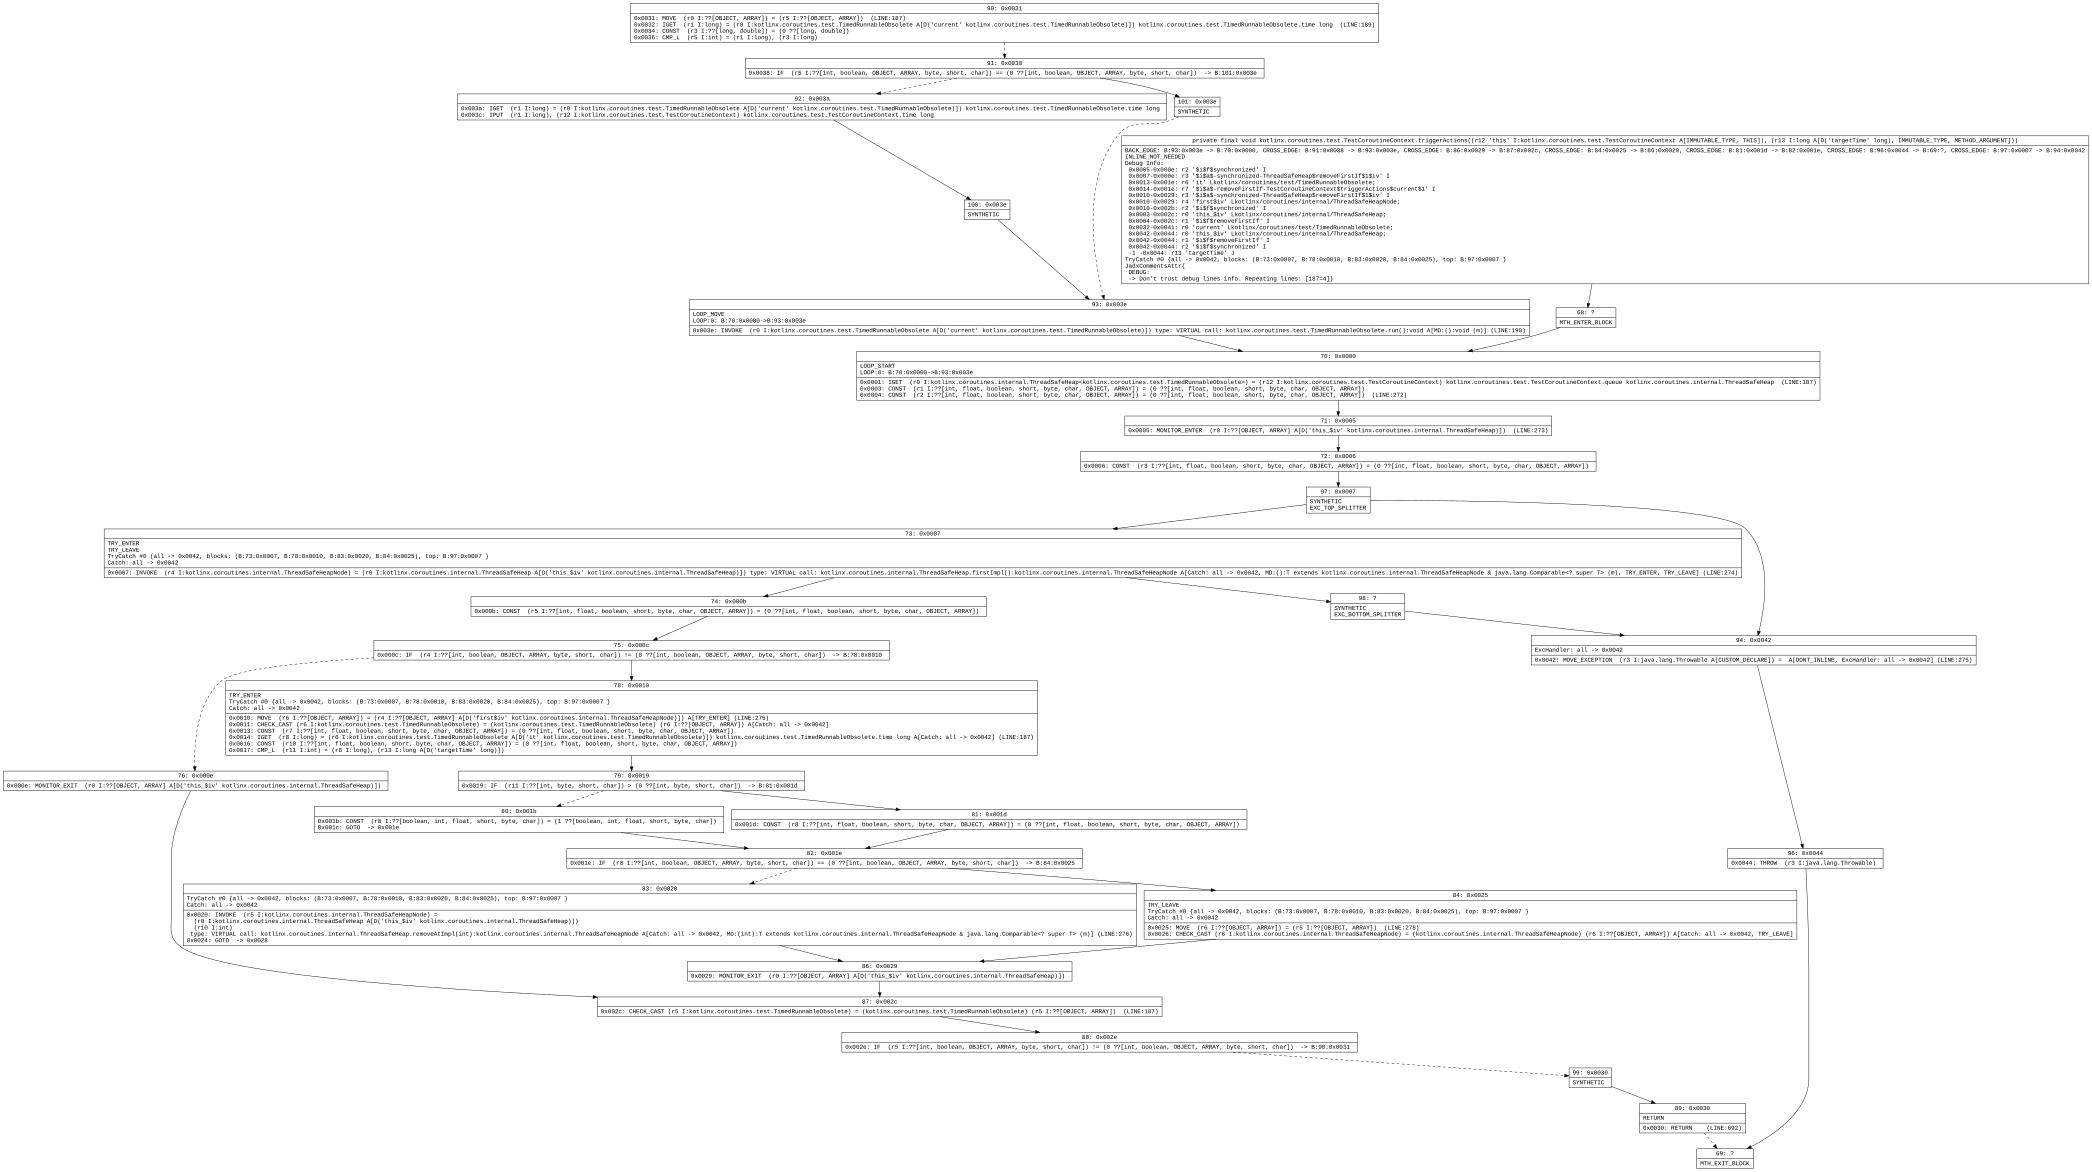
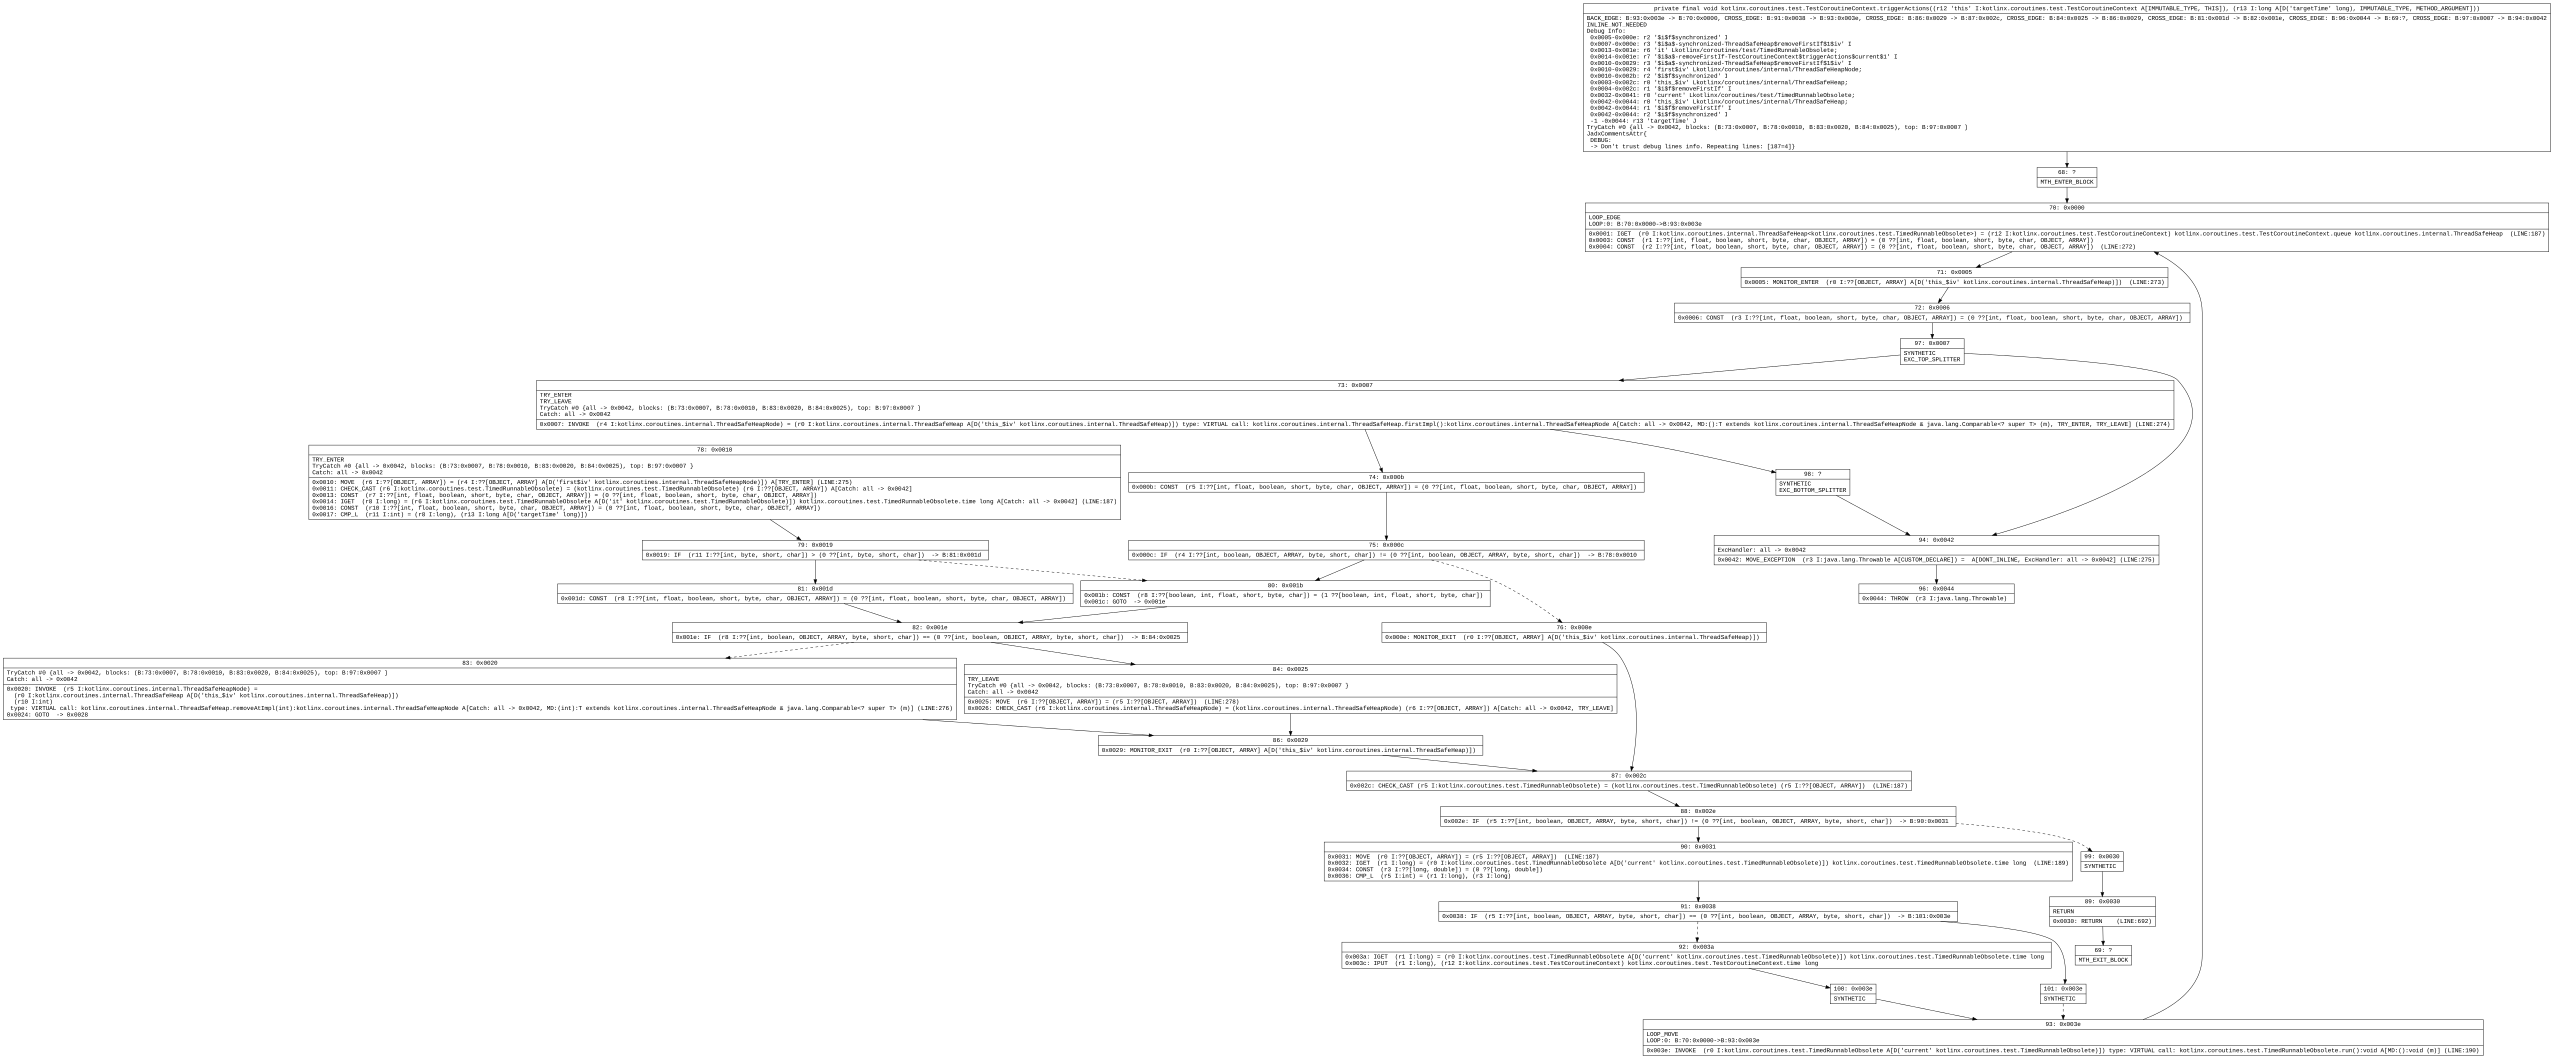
(1005, 48) -> (1698, 889)
(878, 366) -> (1605, 218)
(632, 668) -> (1342, 569)
none -> (1698, 832)
(1809, 1020) -> none
(1709, 1139) -> (2103, 934)
